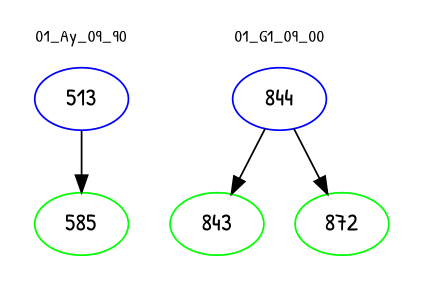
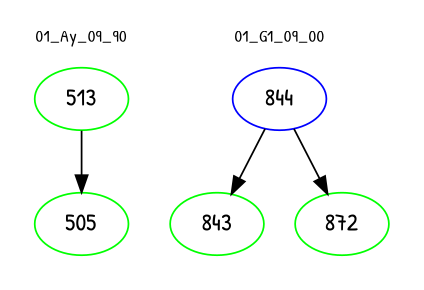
(82, 99) -> (82, 99)
(82, 224) -> (82, 224)
